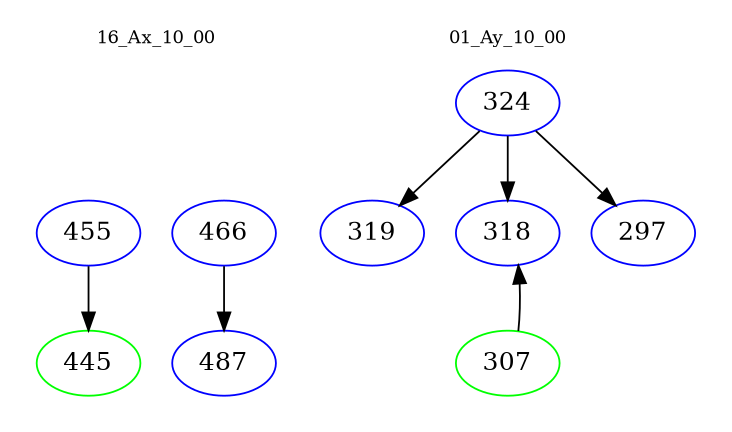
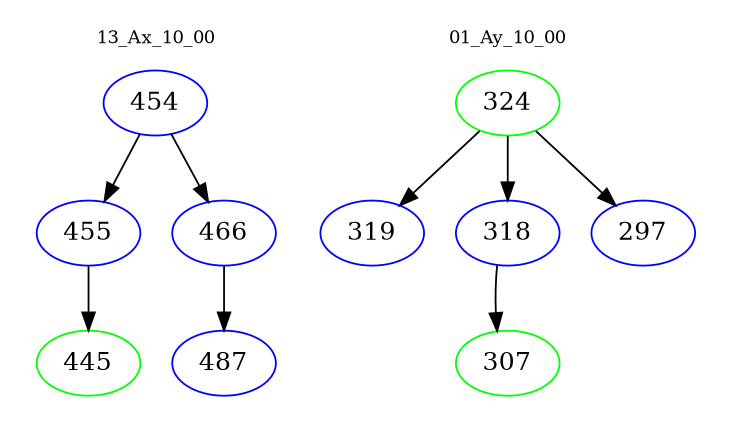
(156, 39) -> (156, 39)
none -> (155, 103)
(508, 103) -> (508, 103)
(520, 308) -> (496, 289)
